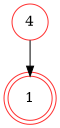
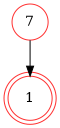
(30, 22) -> (30, 22)
